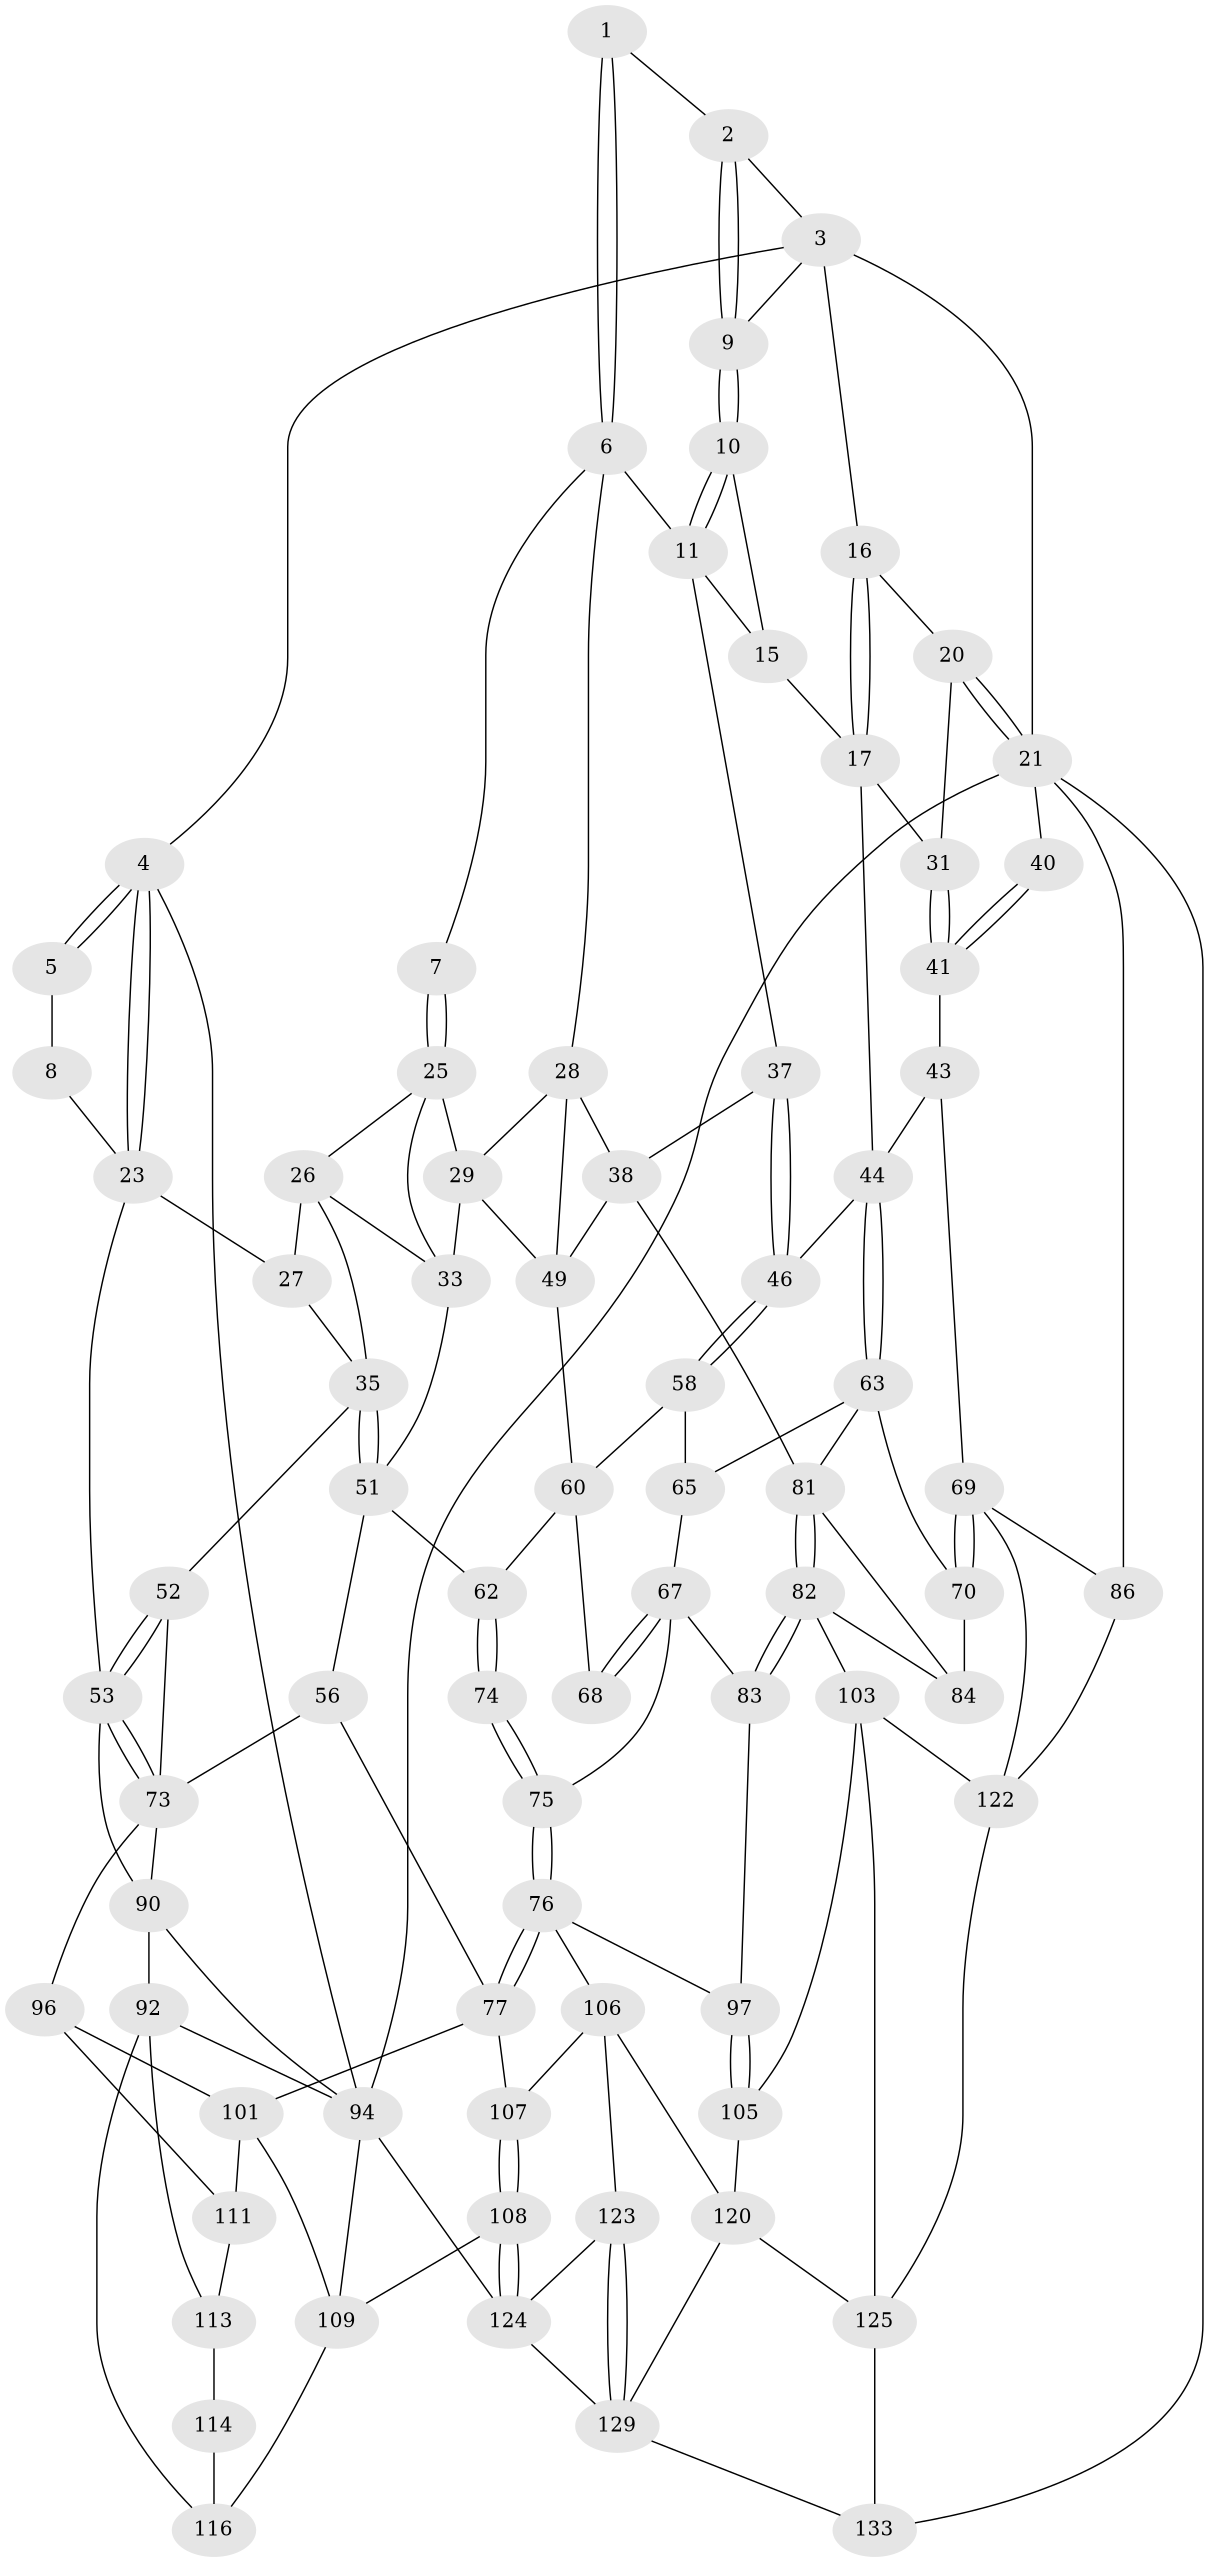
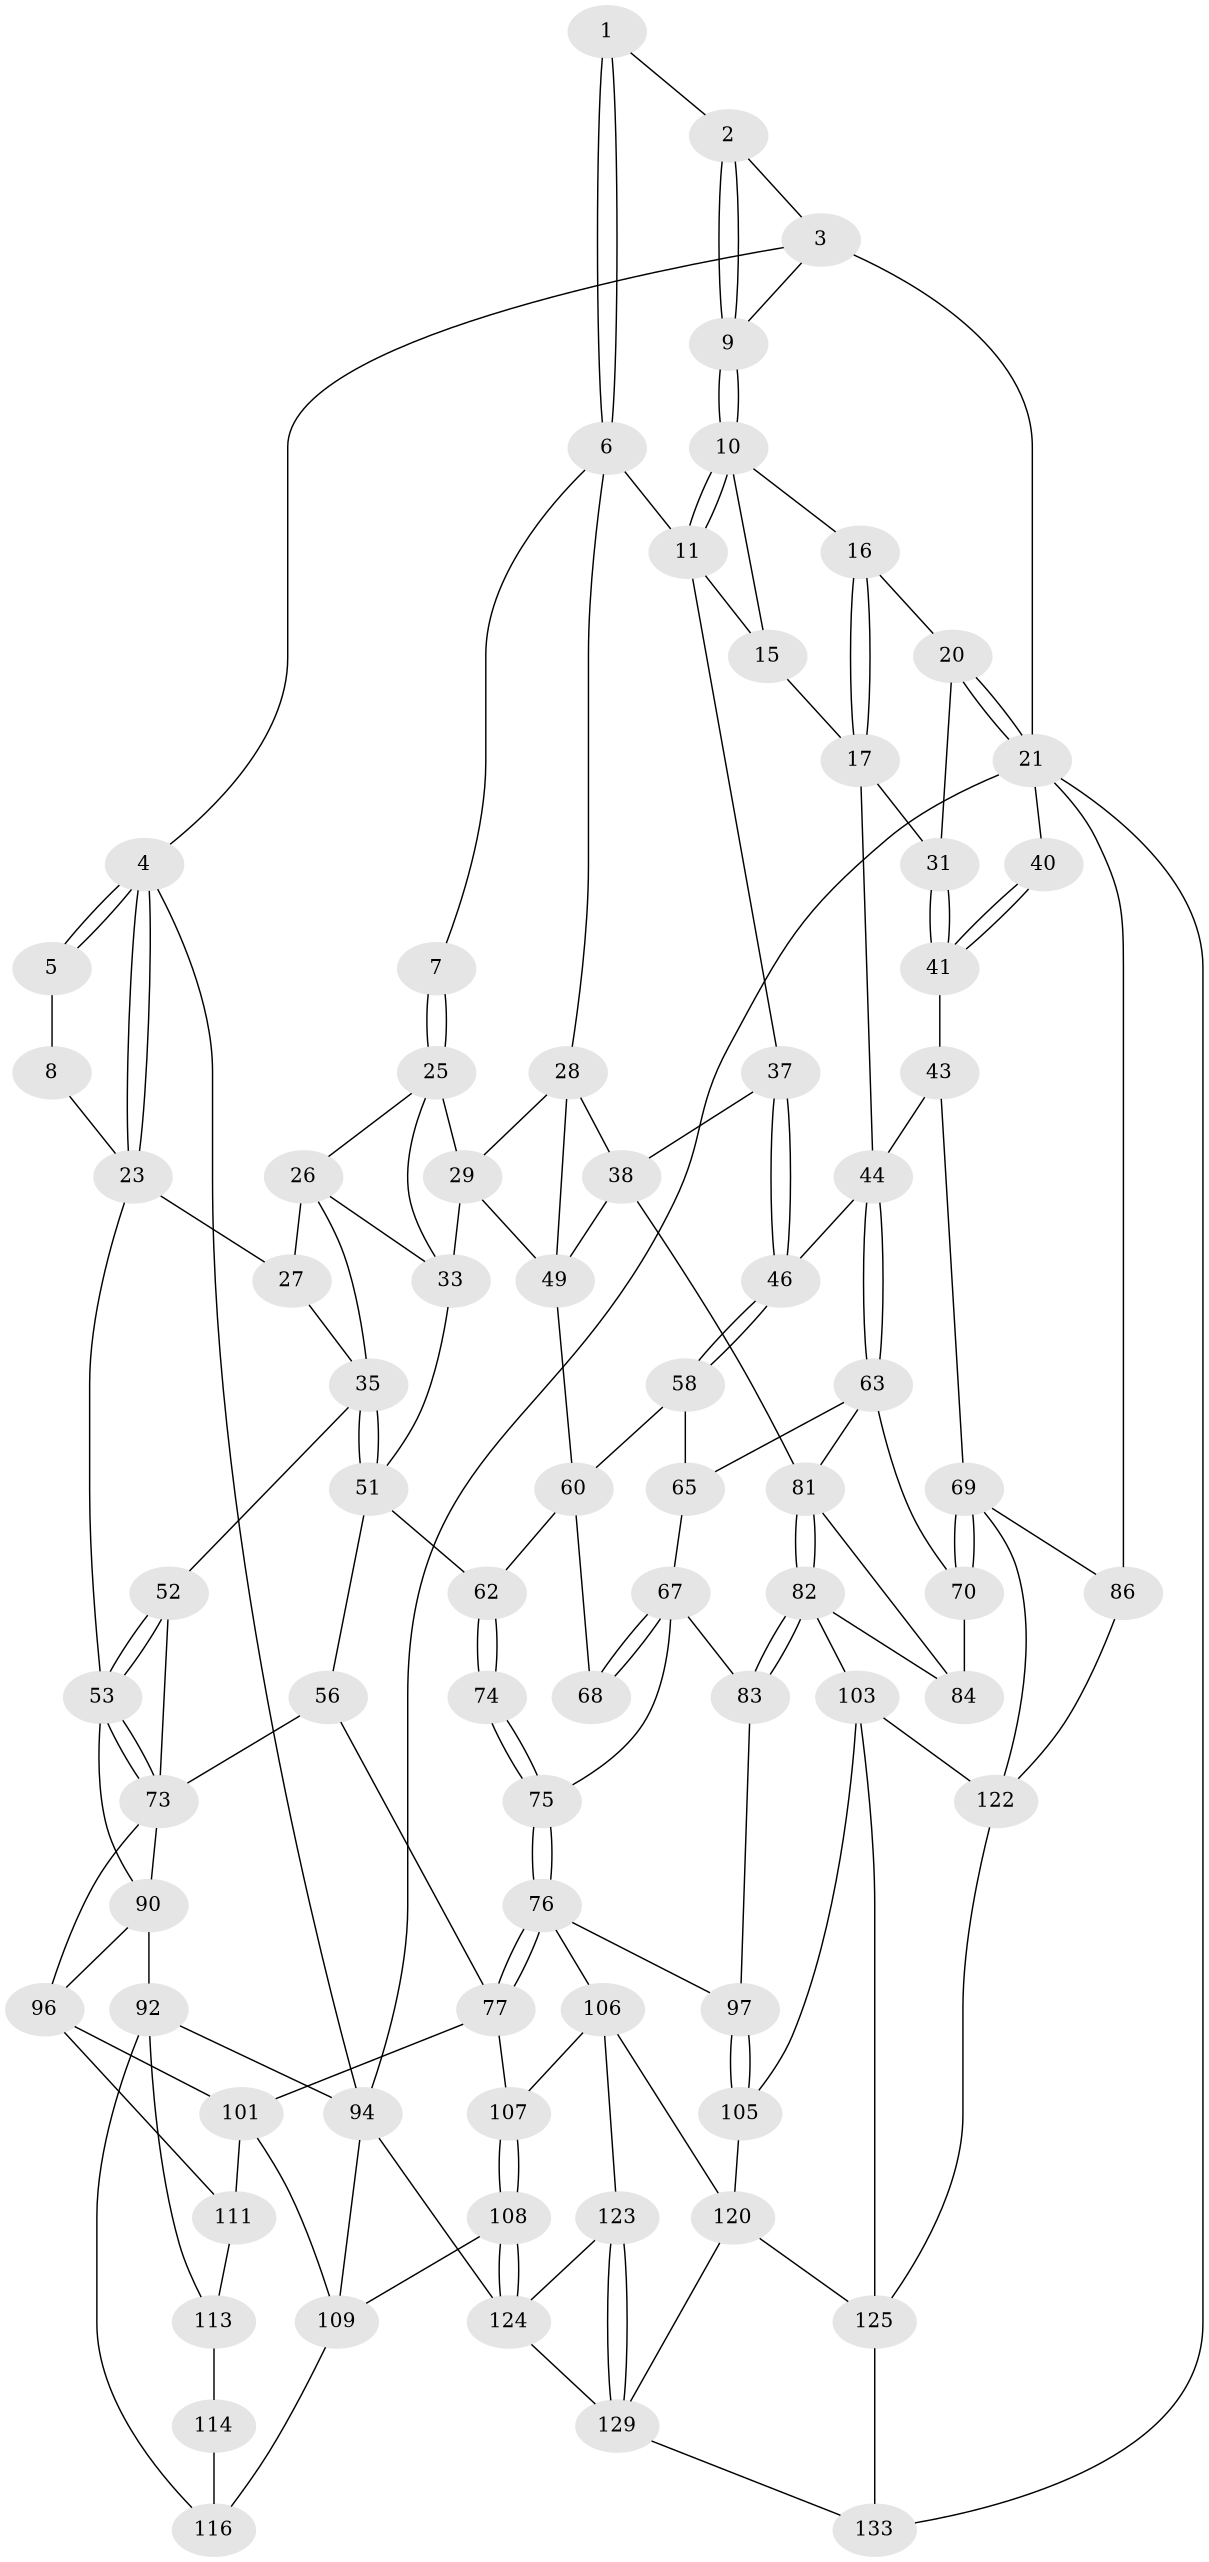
(841, 396) -> (795, 500)
(245, 2018) -> (97, 1958)
